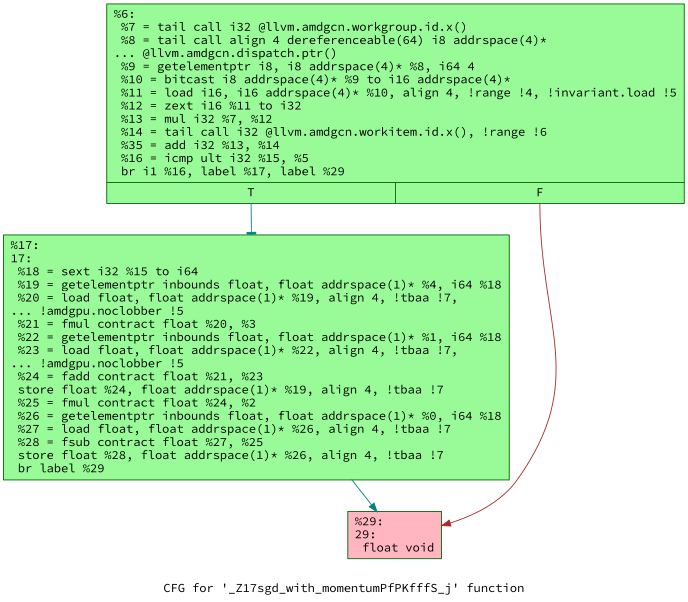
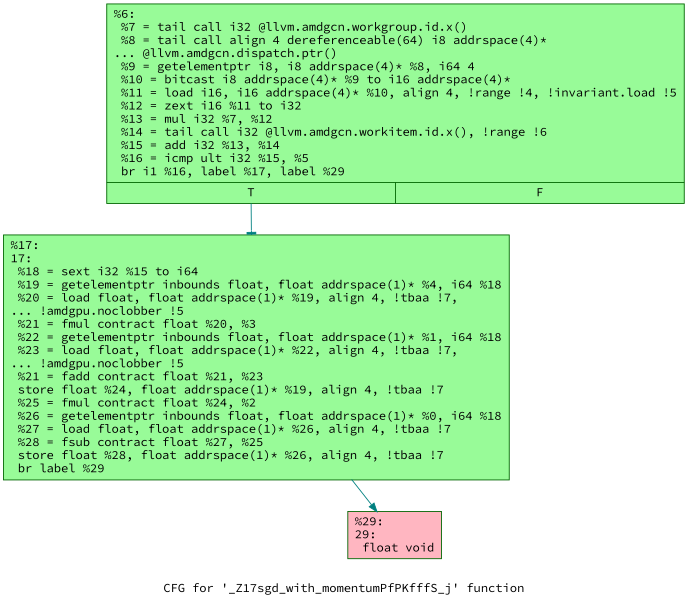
(197, 145) -> (197, 145)
(137, 377) -> (137, 377)
(555, 386) -> none
